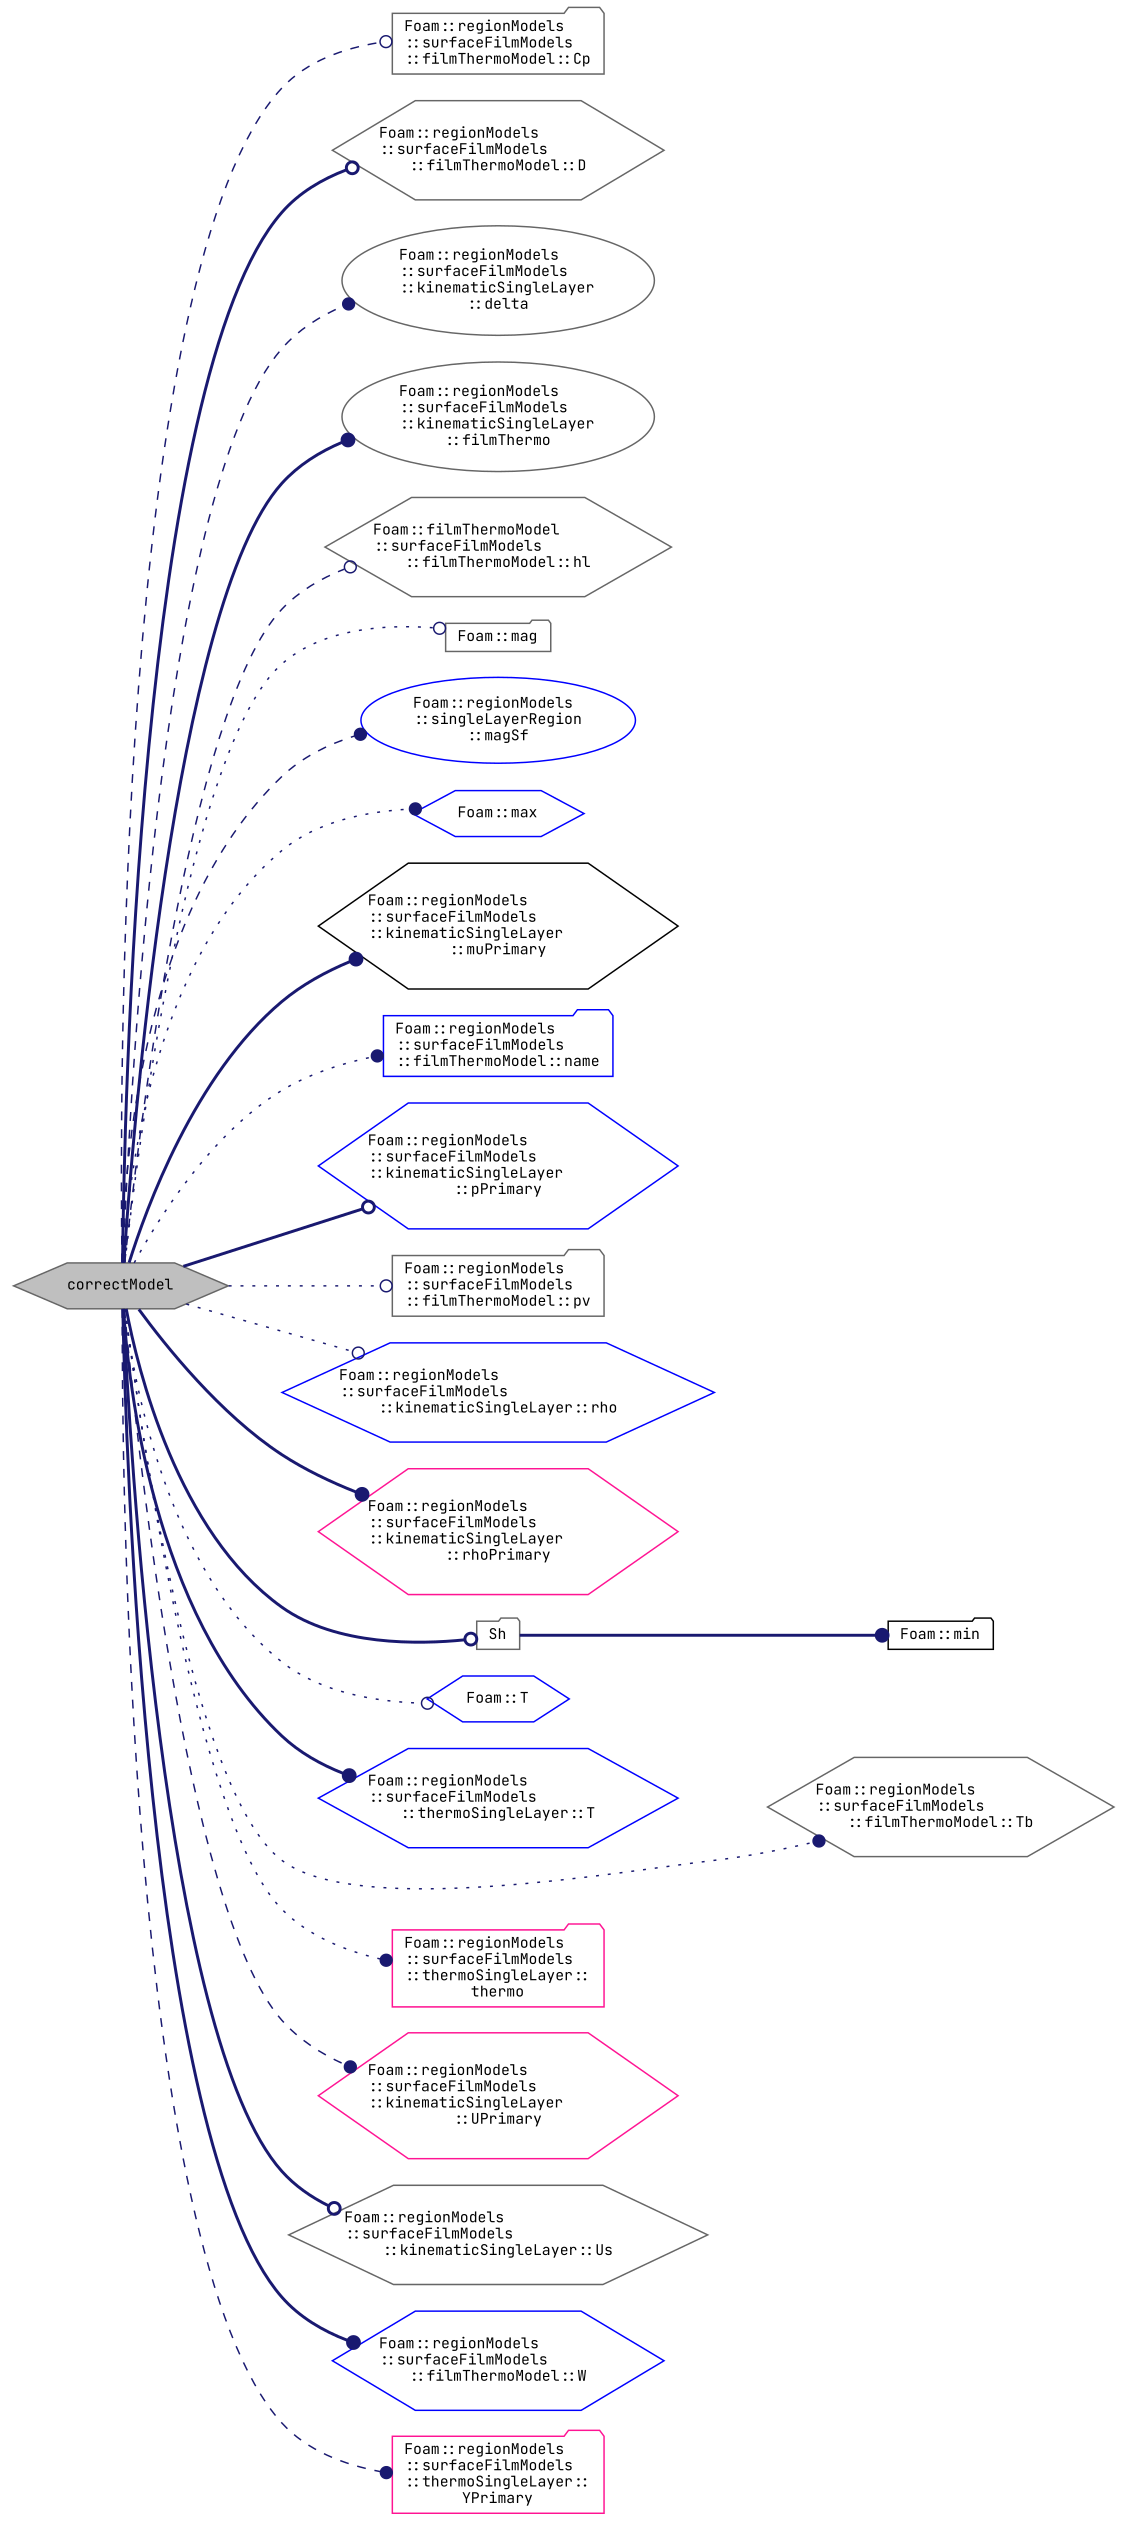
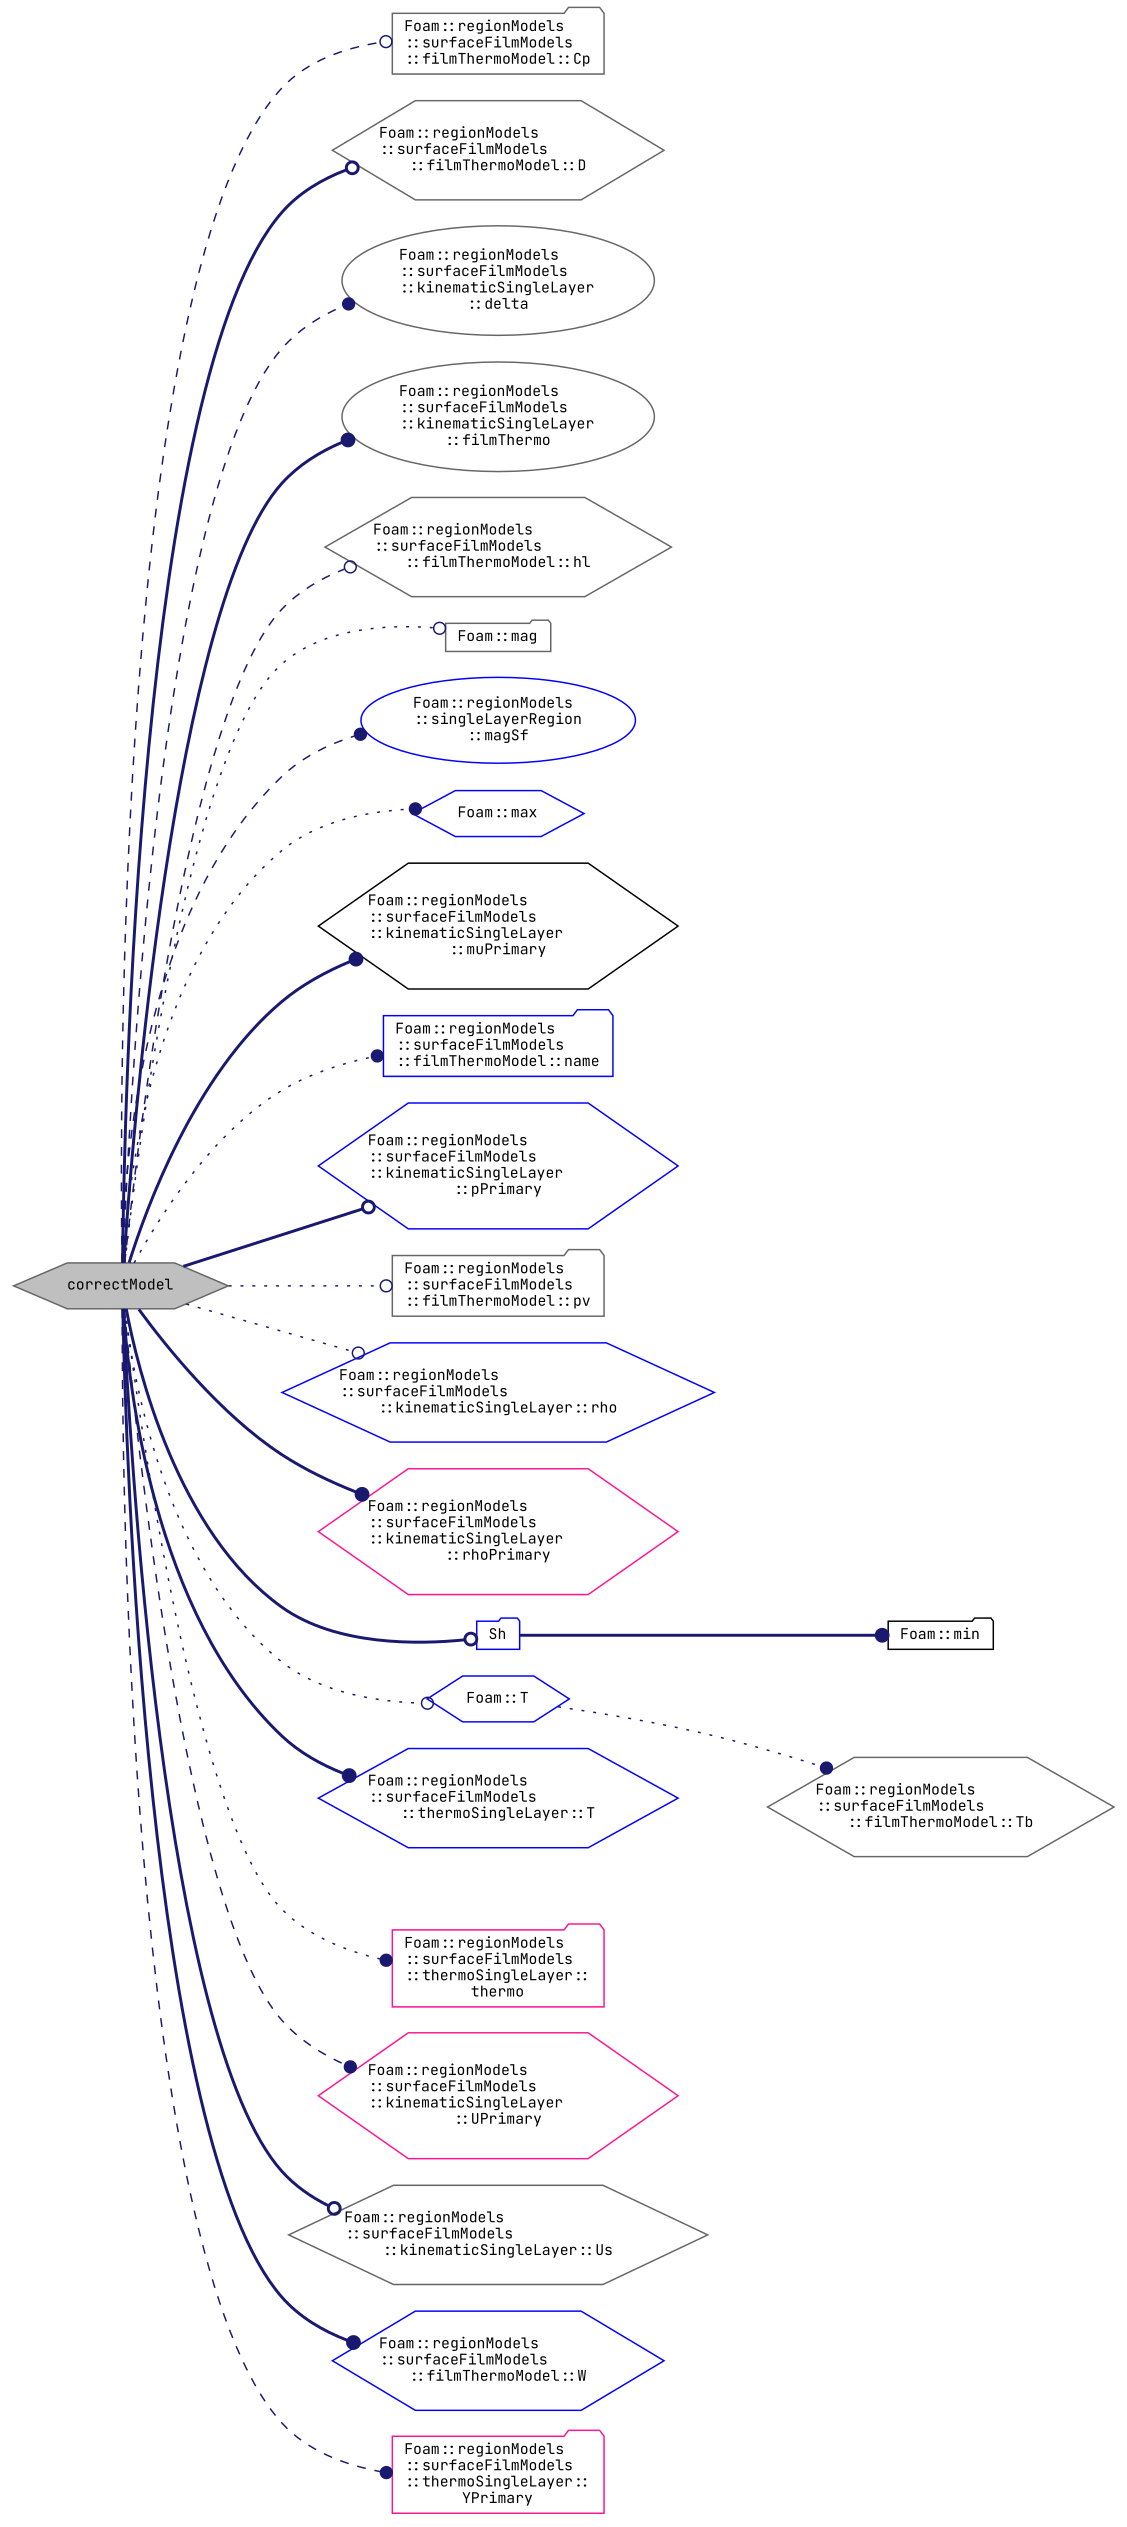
(498, 547) -> (498, 547)
(498, 1635) -> (498, 1635)
(269, 1845) -> (691, 1730)
